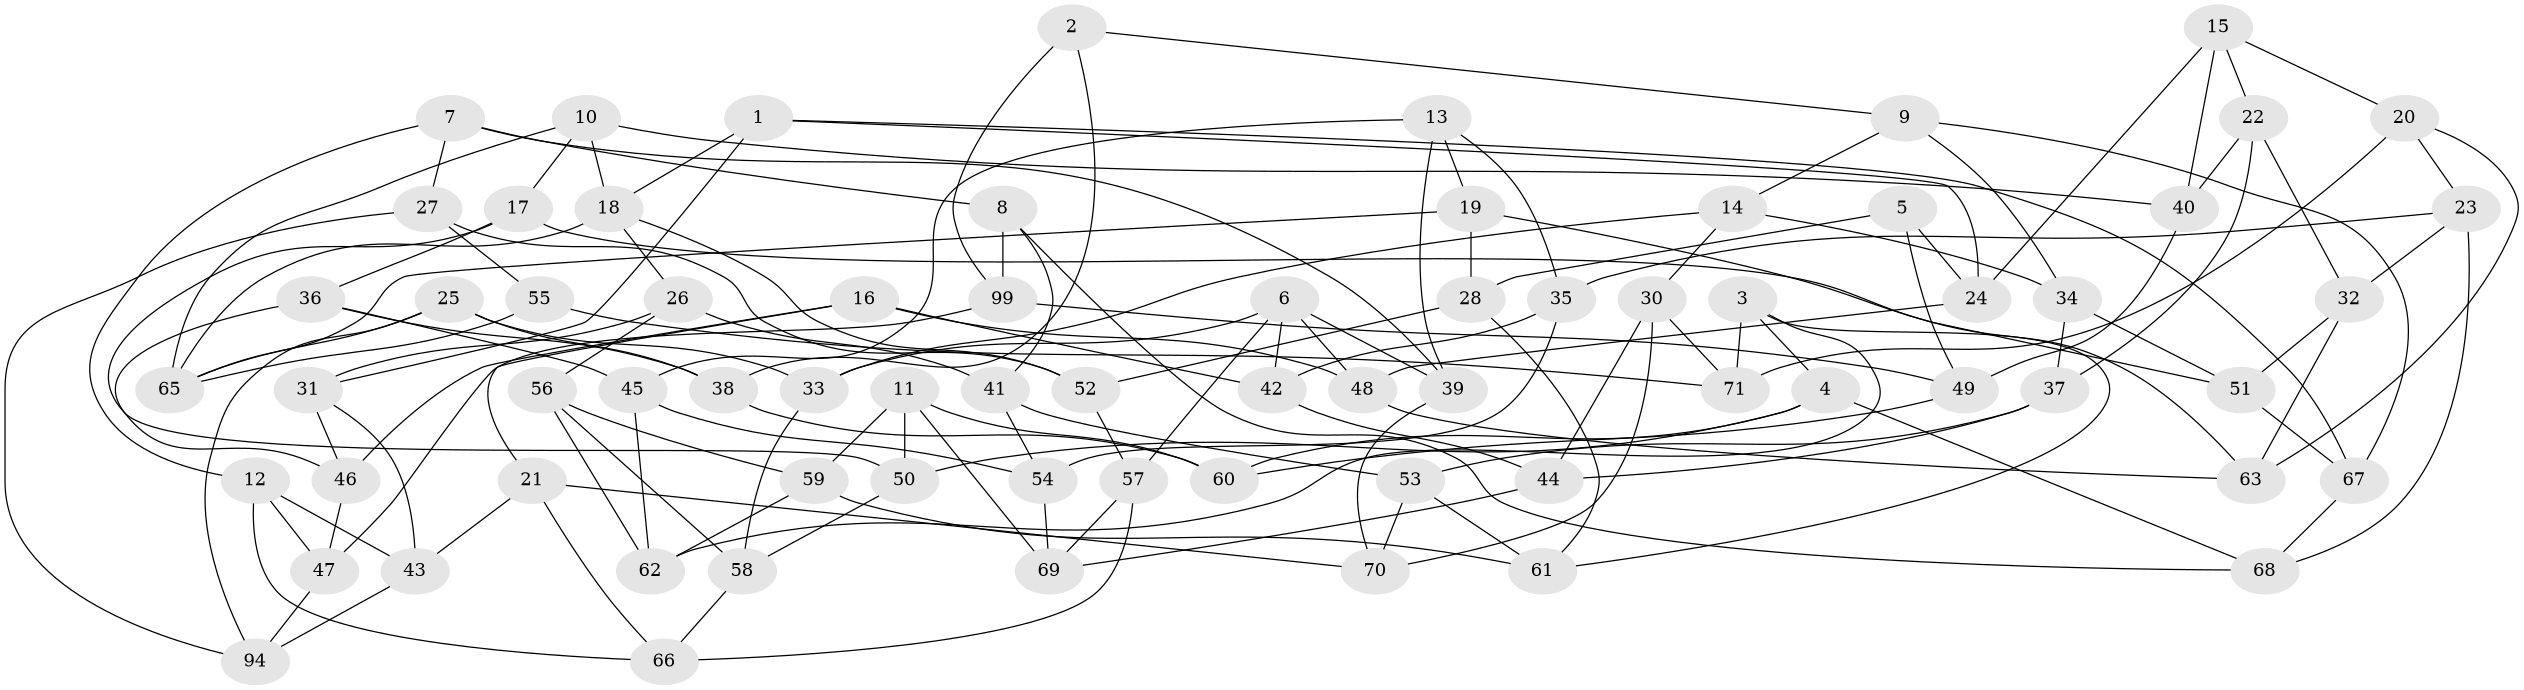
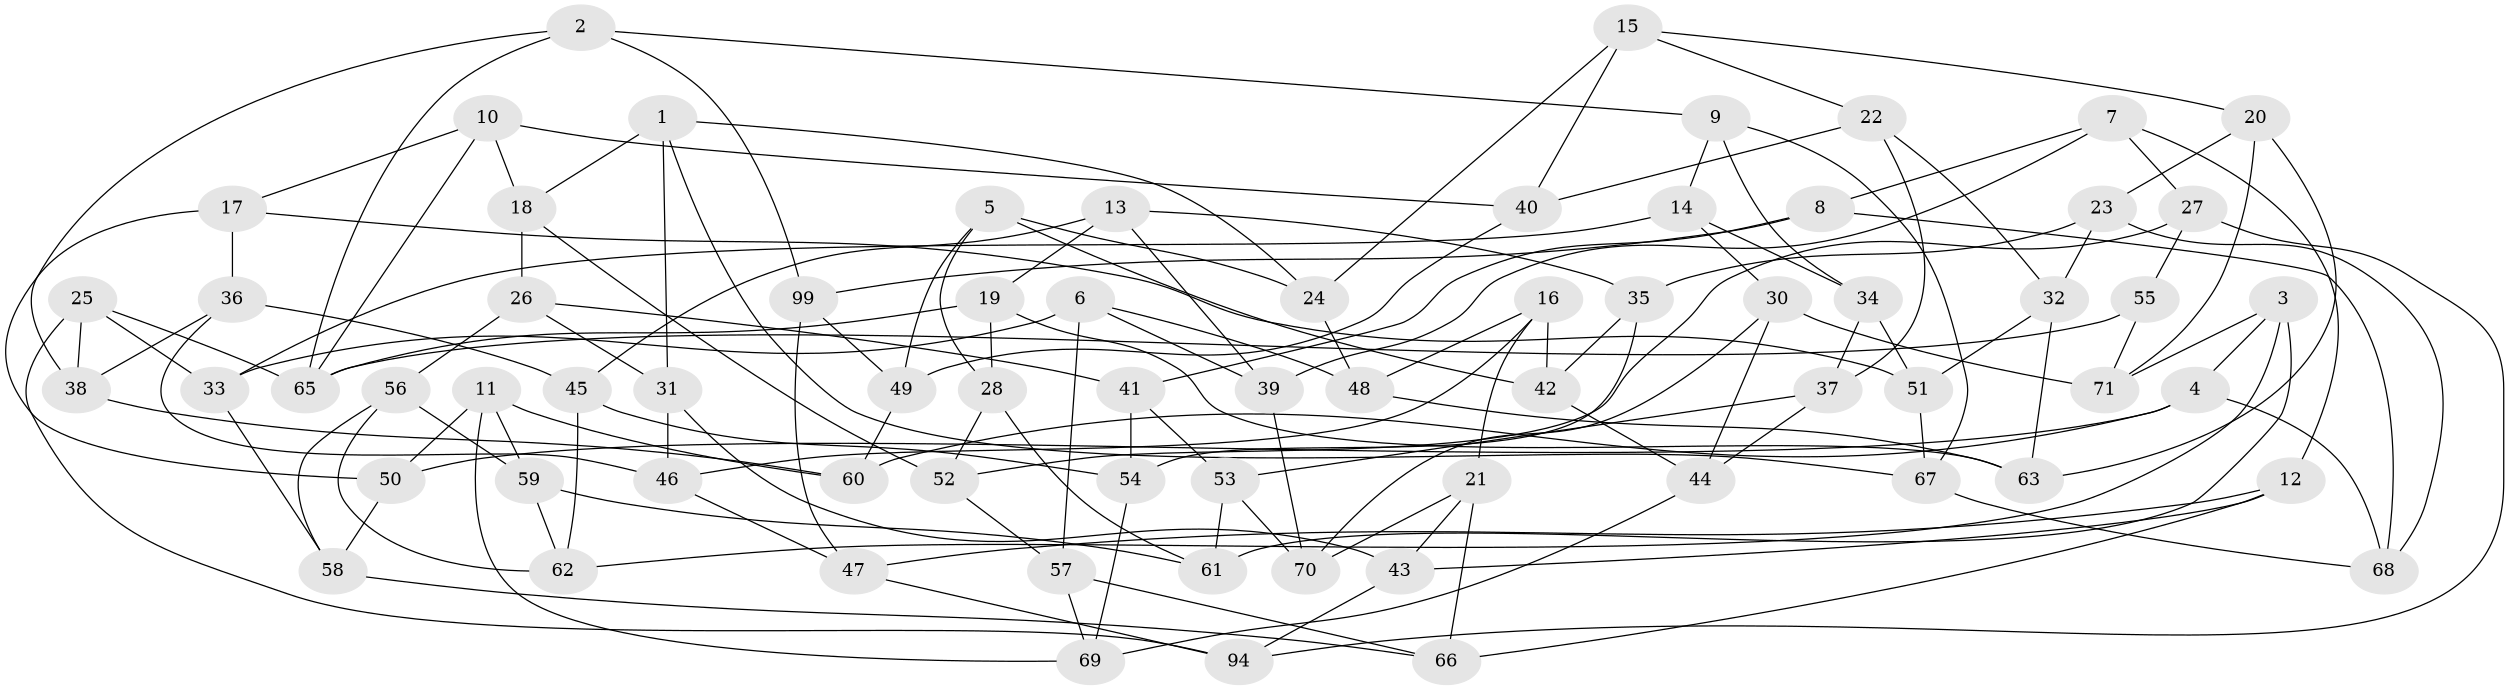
(316, 255) -> (387, 168)
(1280, 337) -> (1260, 319)
